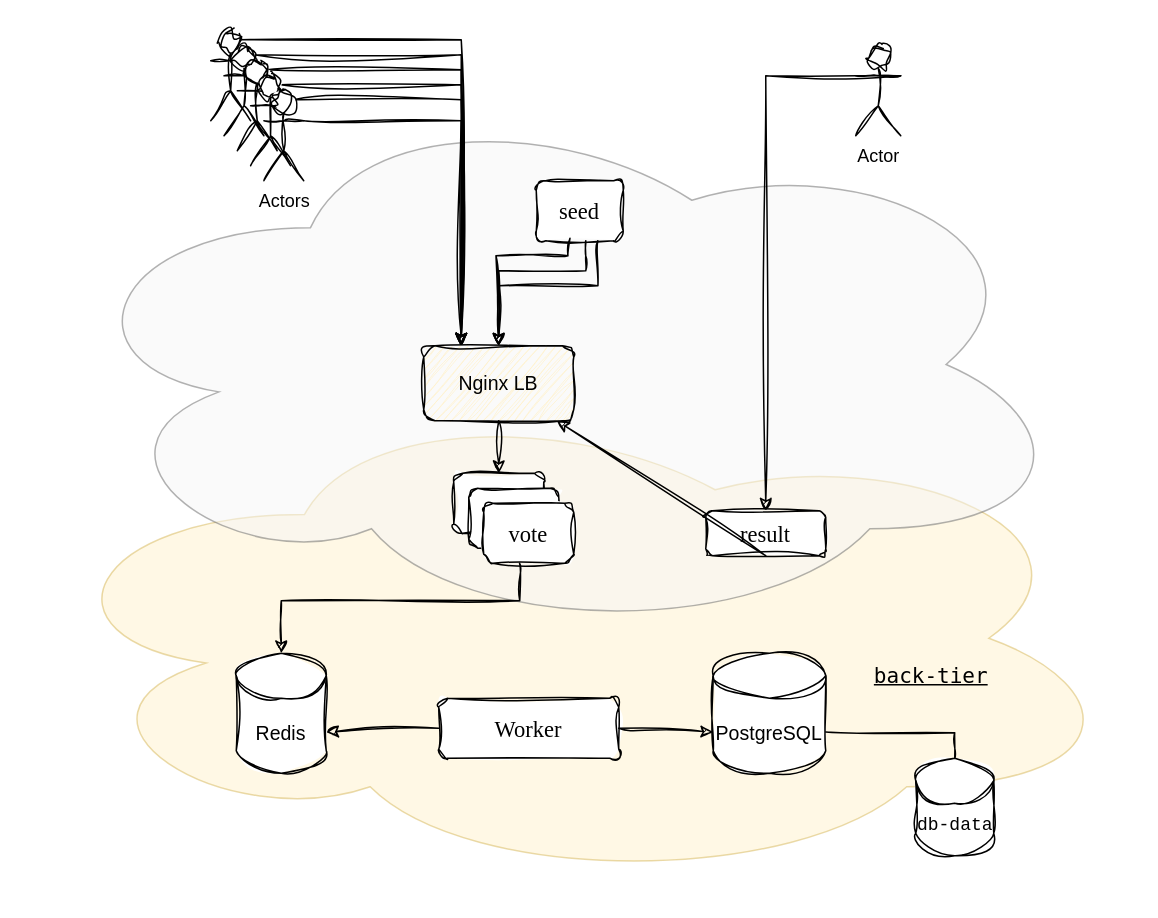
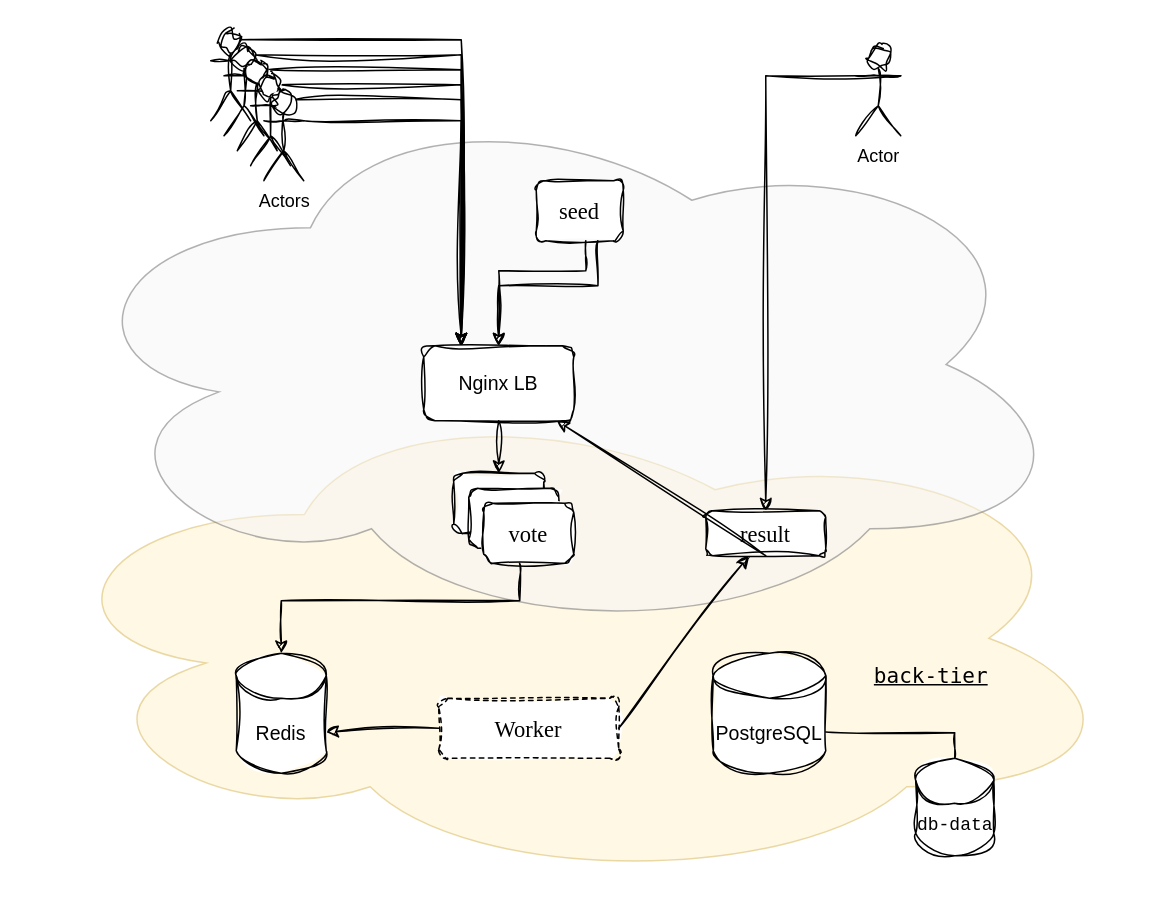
(532, 256) -> none
(499, 383) -> (499, 383)
(529, 728) -> (529, 728)
(663, 730) -> (682, 644)
